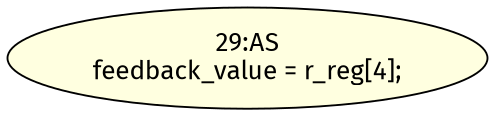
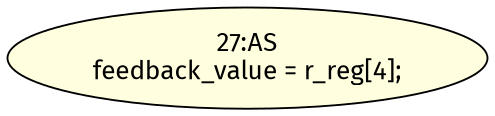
(248, 58) -> (248, 58)
